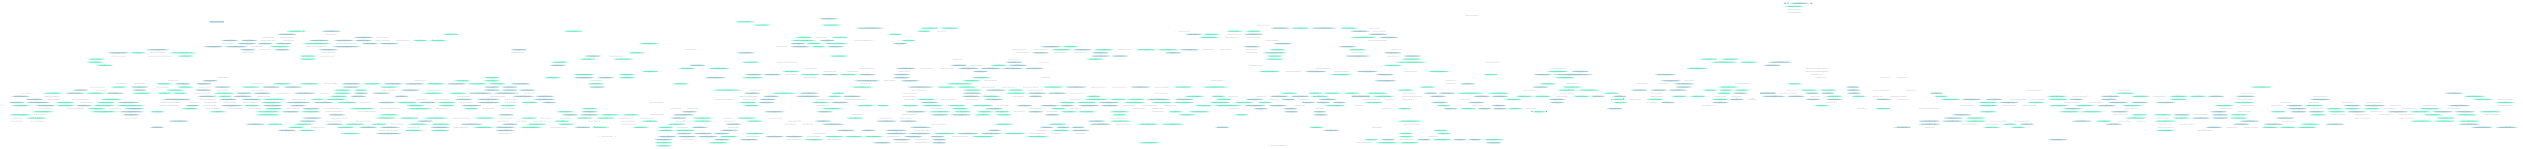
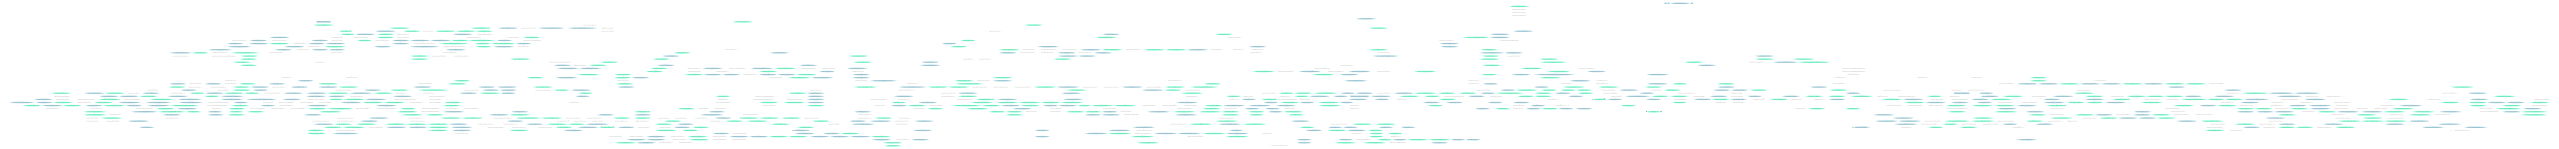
(1300, 28) -> (528, 28)
none -> (178, 84)
(1567, 90) -> (1609, 90)
